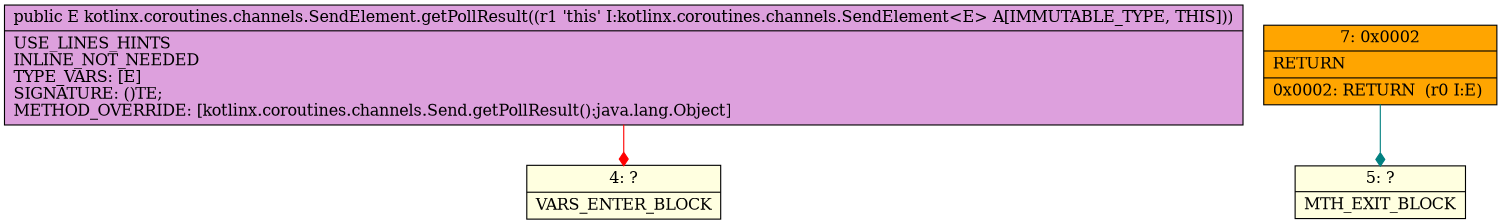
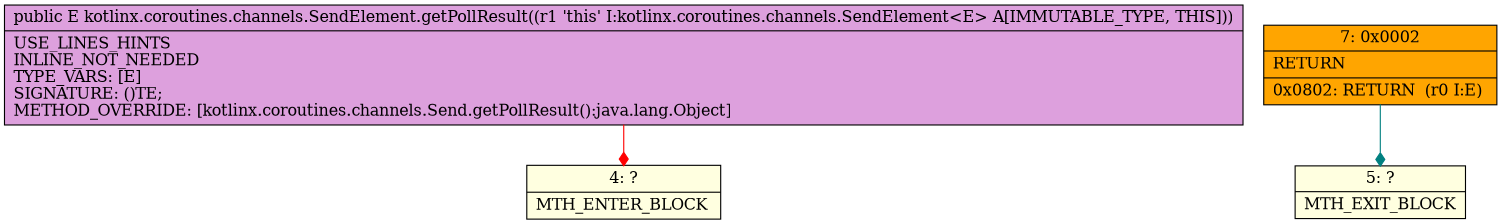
(1380, 91) -> (1380, 91)
(624, 205) -> (622, 205)
